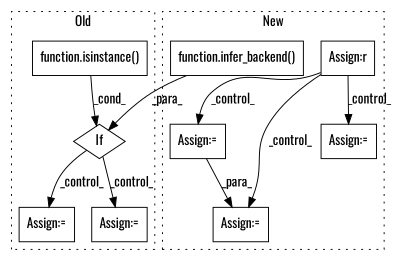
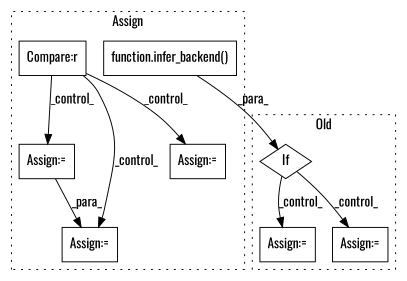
(273, 22) -> (128, 22)
(90, 58) -> none
(348, 58) -> (53, 58)
